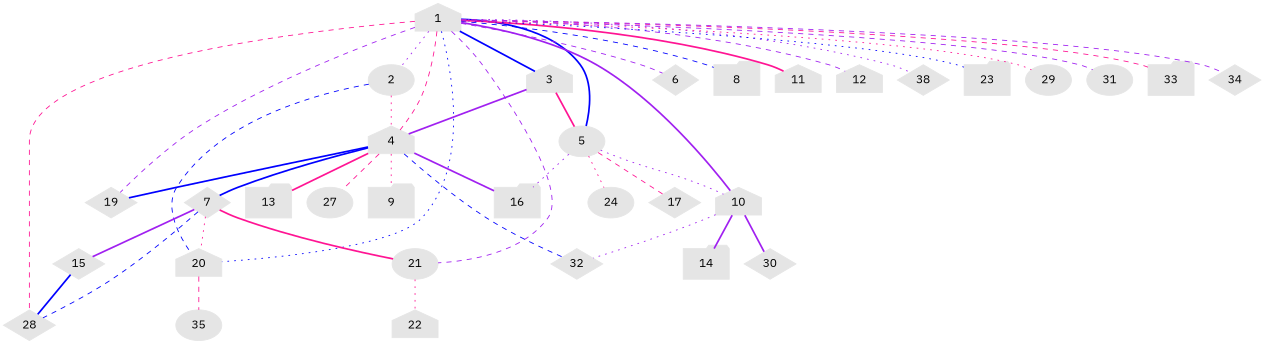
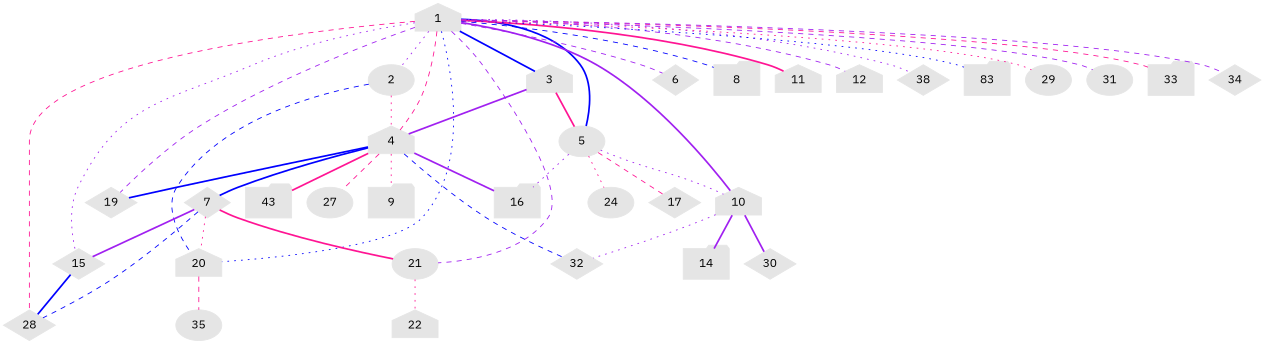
(987, 80) -> (987, 80)
none -> (198, 86)
(269, 203) -> (269, 203)
